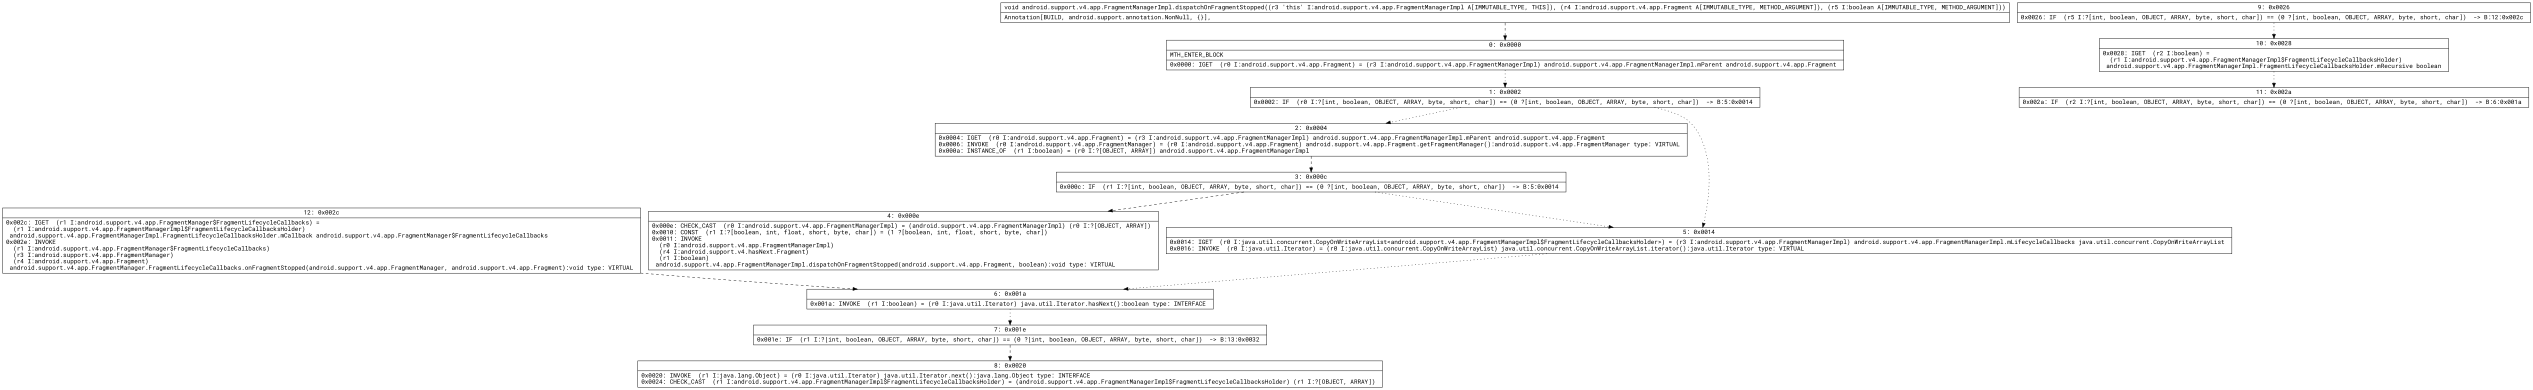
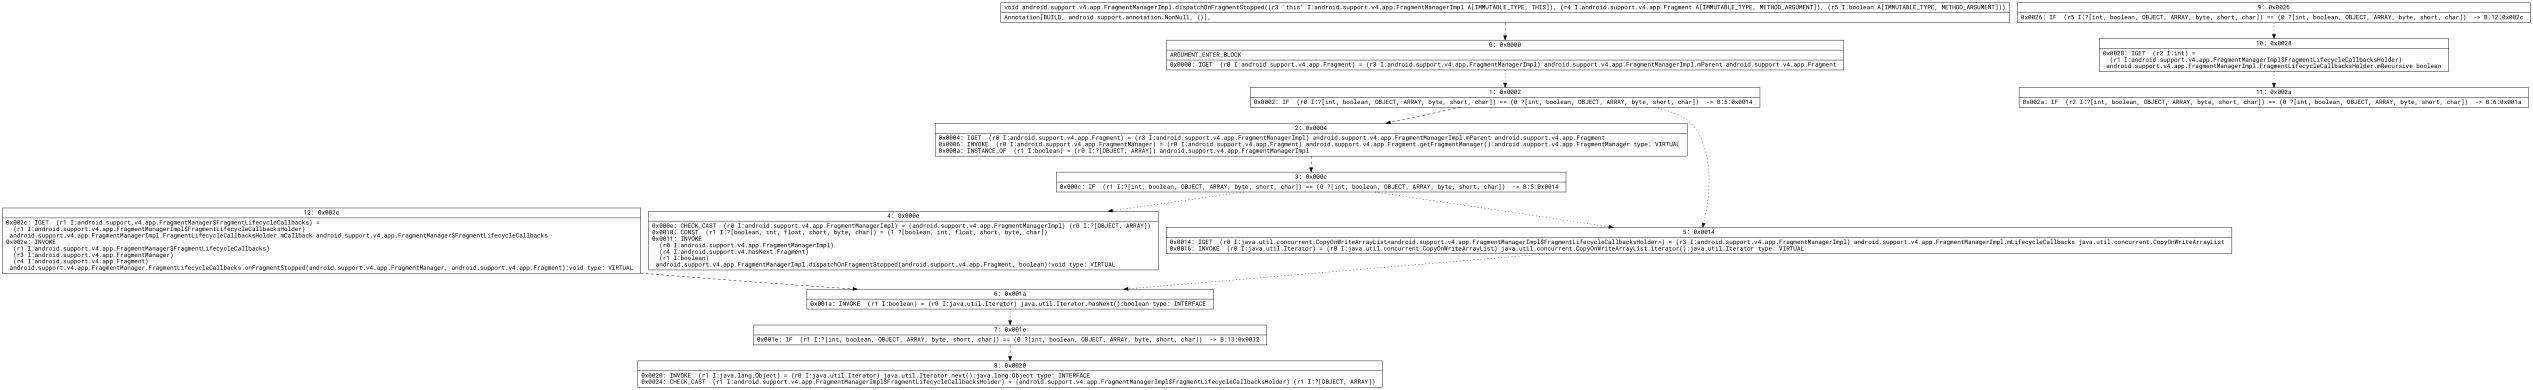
(2158, 53) -> (2151, 53)
(1197, 55) -> (1206, 55)
(1425, 115) -> (1425, 115)
(1178, 201) -> (1178, 201)
